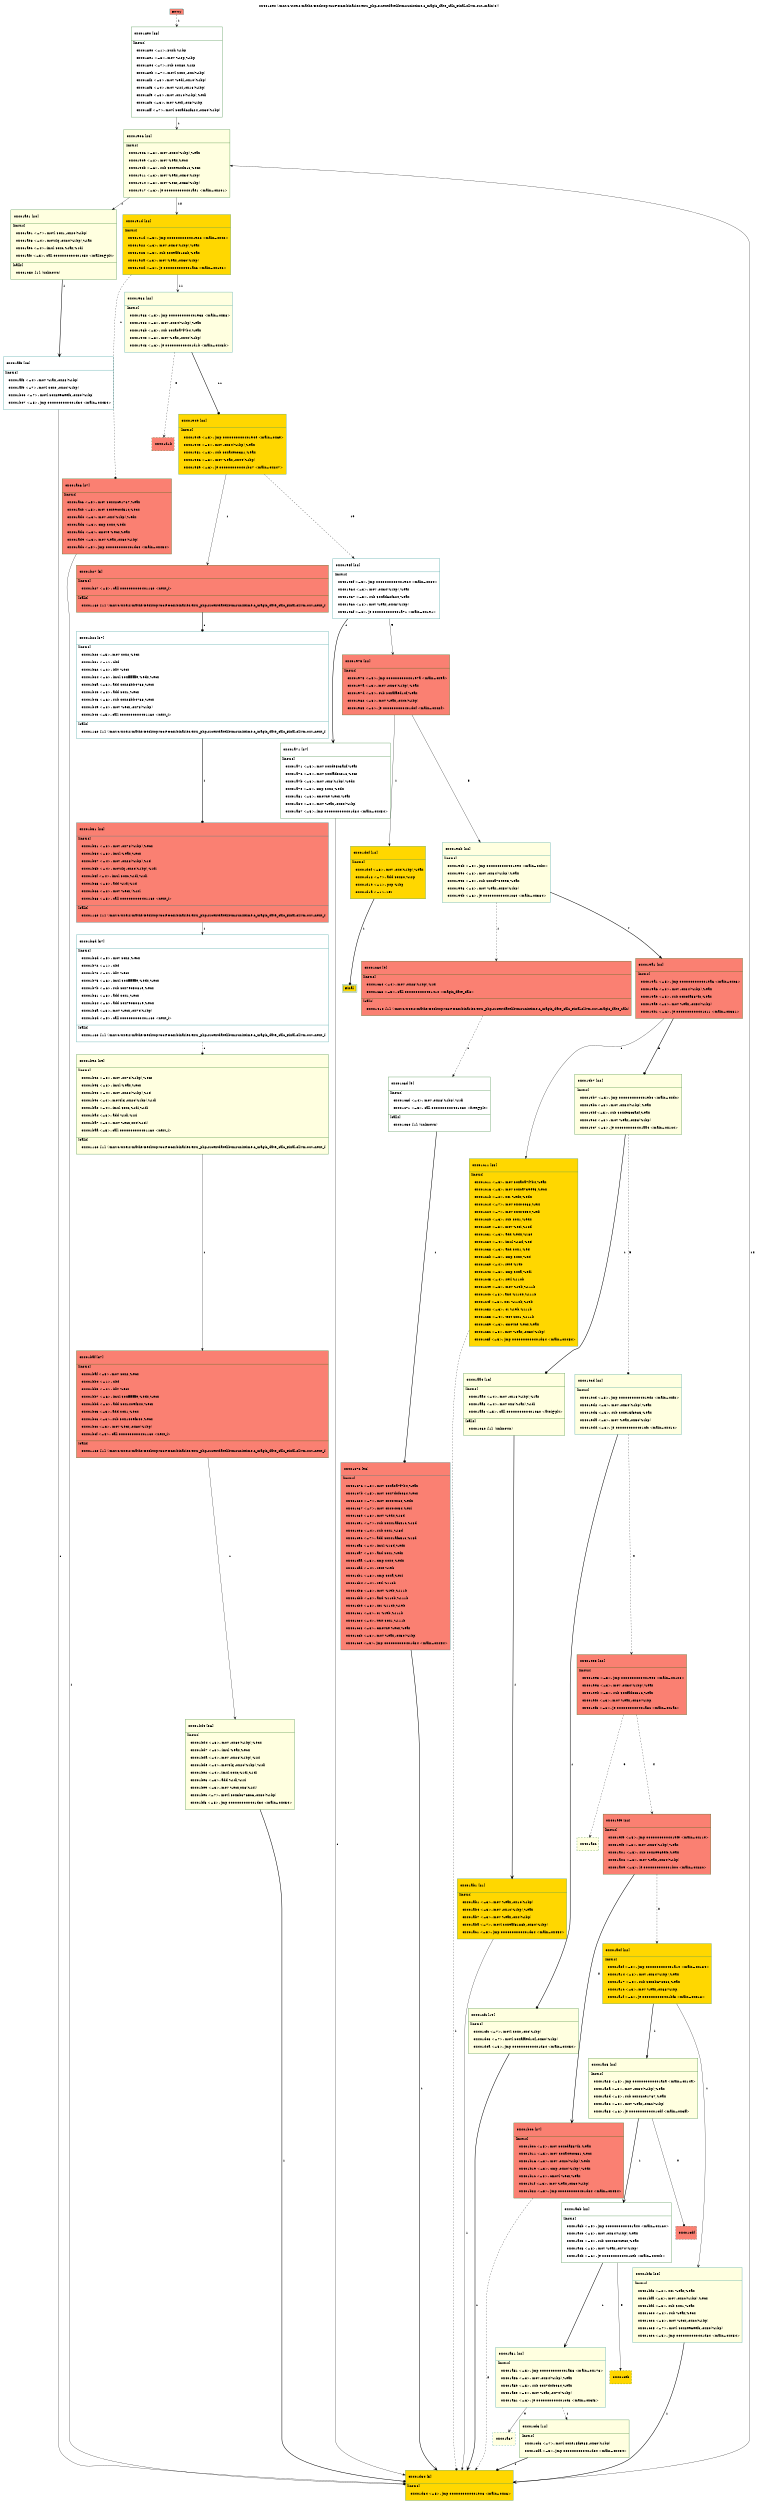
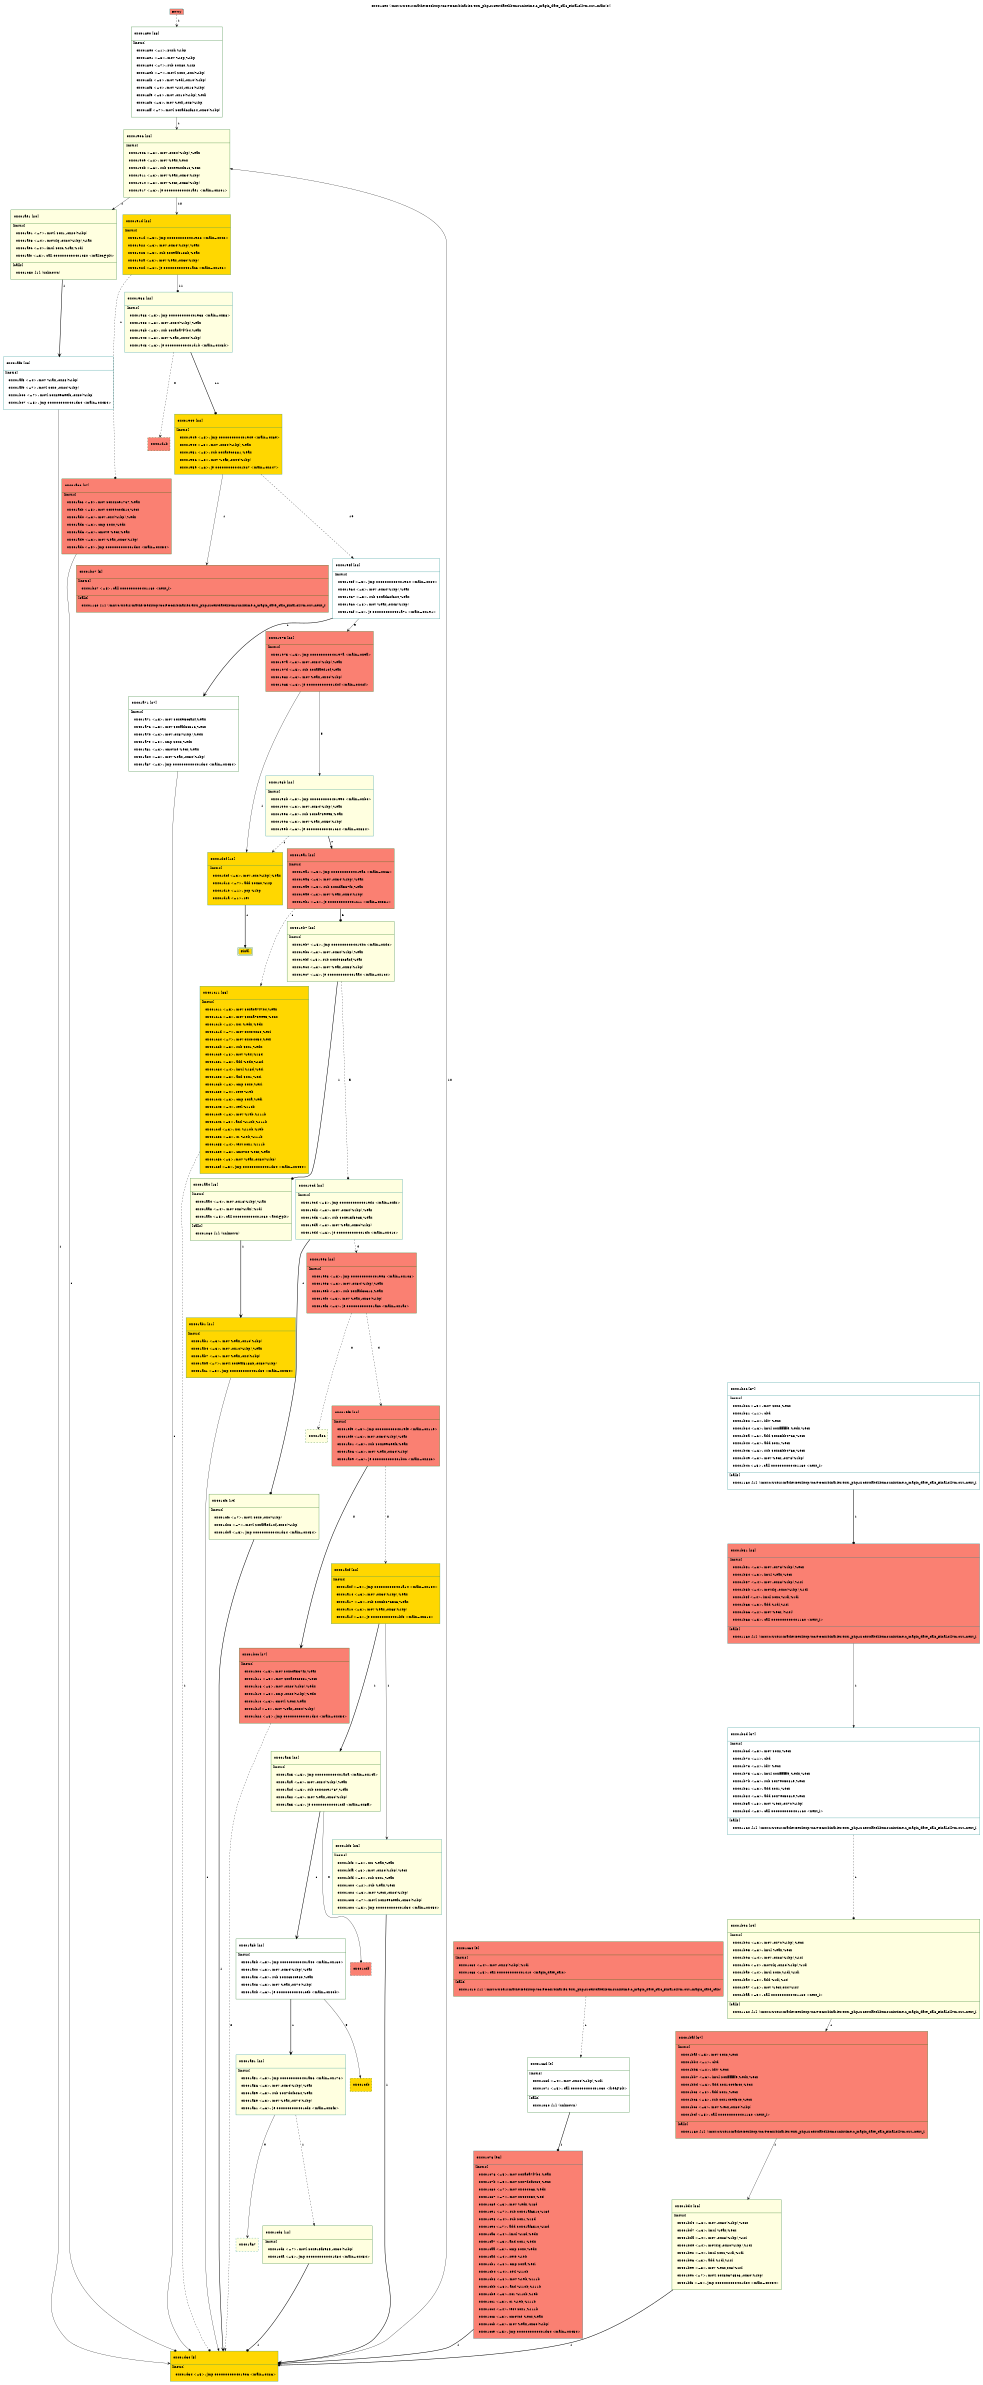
(178, 282) -> (178, 282)
(202, 621) -> none
(496, 931) -> (281, 843)
(358, 940) -> (245, 925)
(569, 1058) -> (273, 944)
